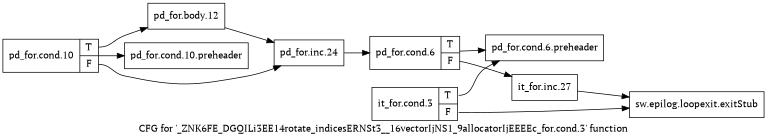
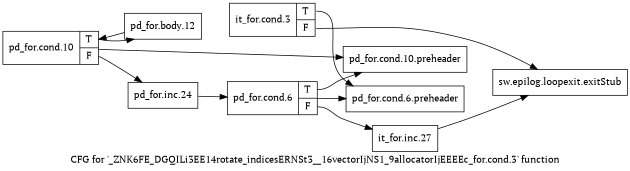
(246, 34) -> (115, 35)
none -> (336, 82)
